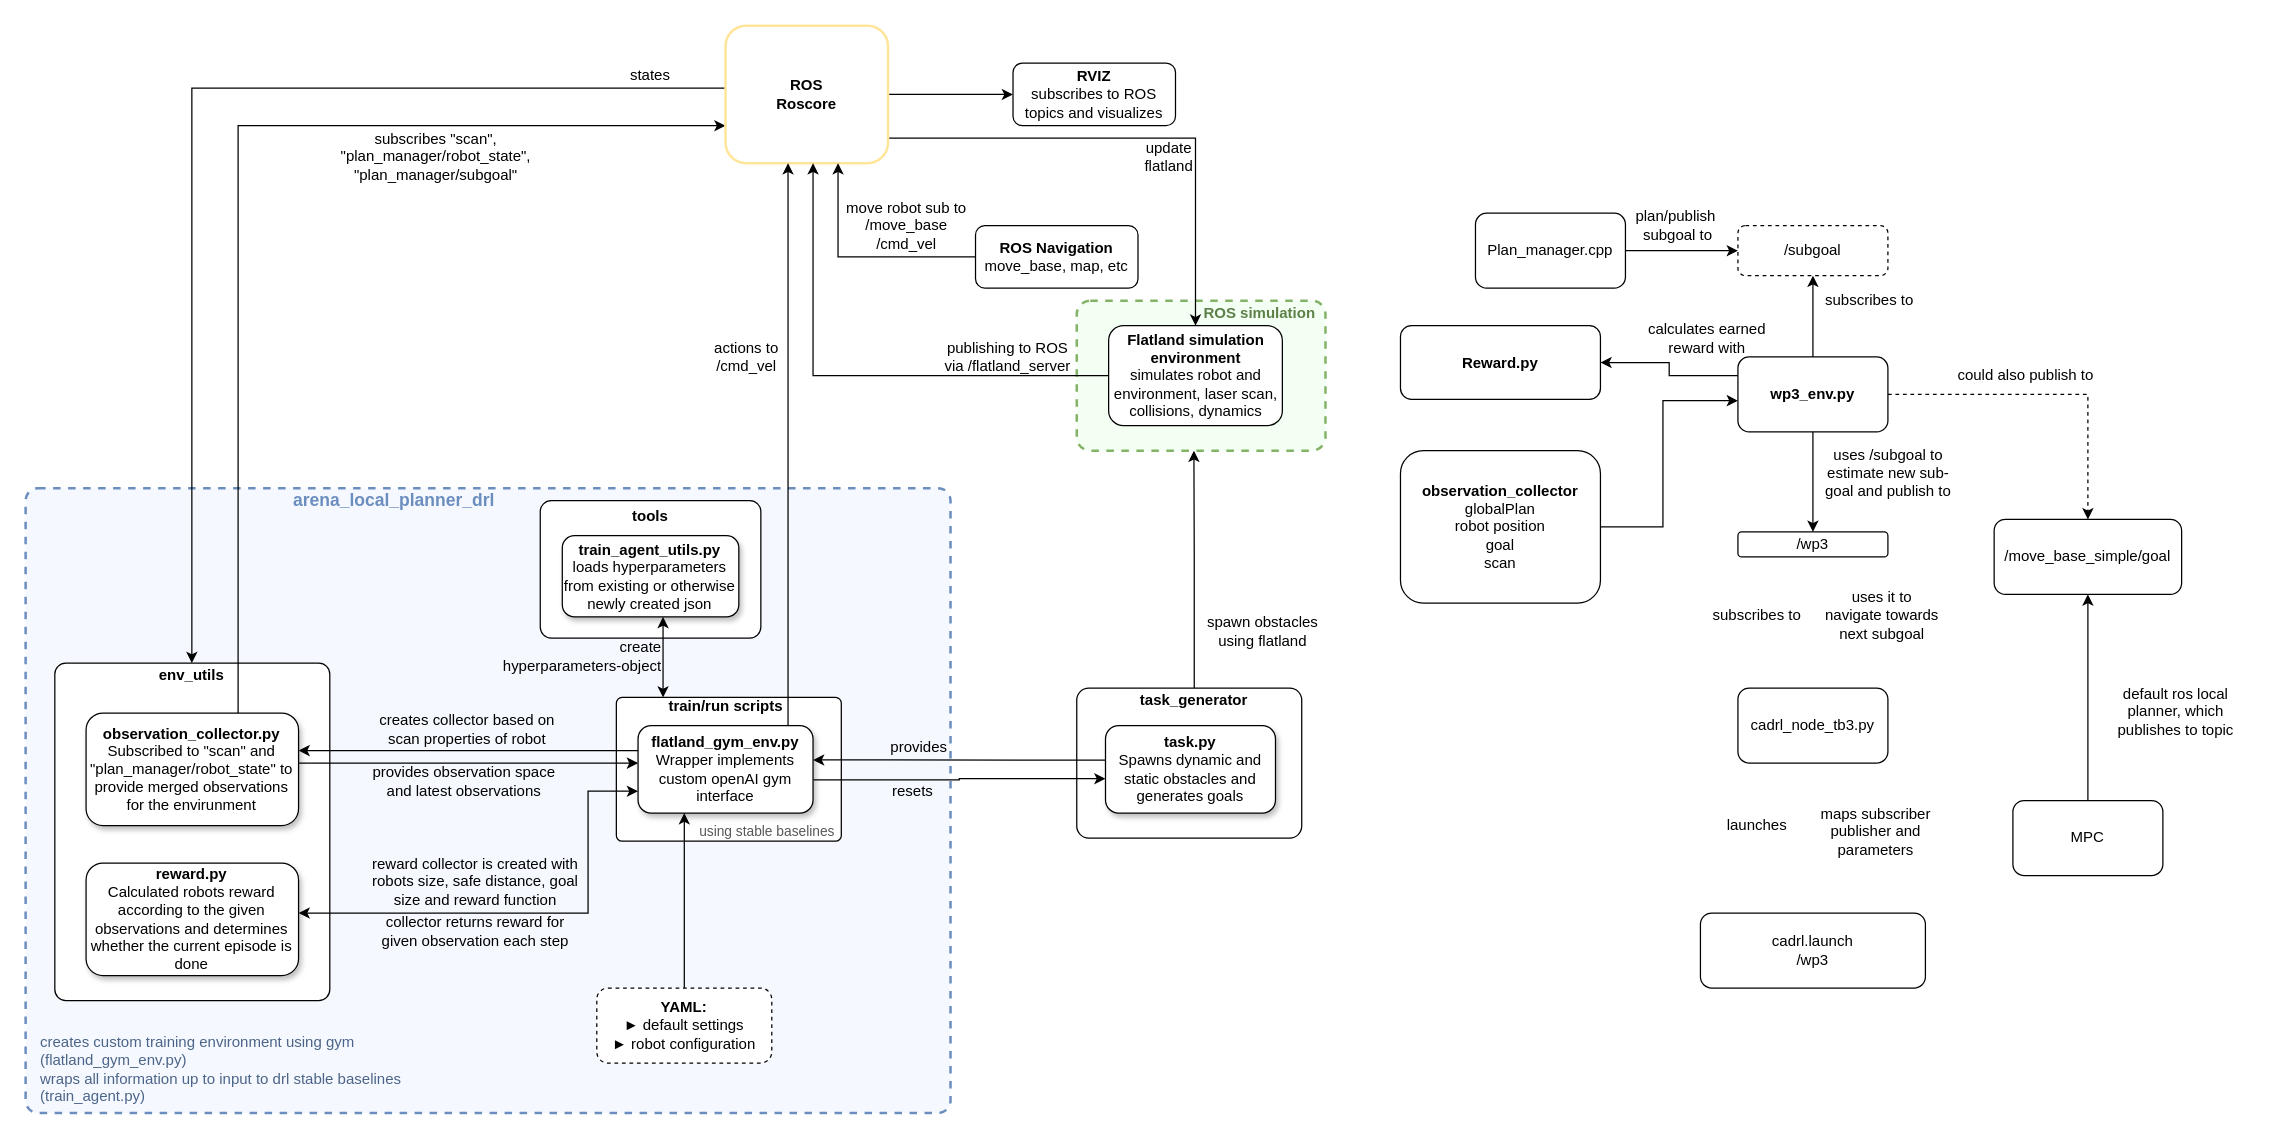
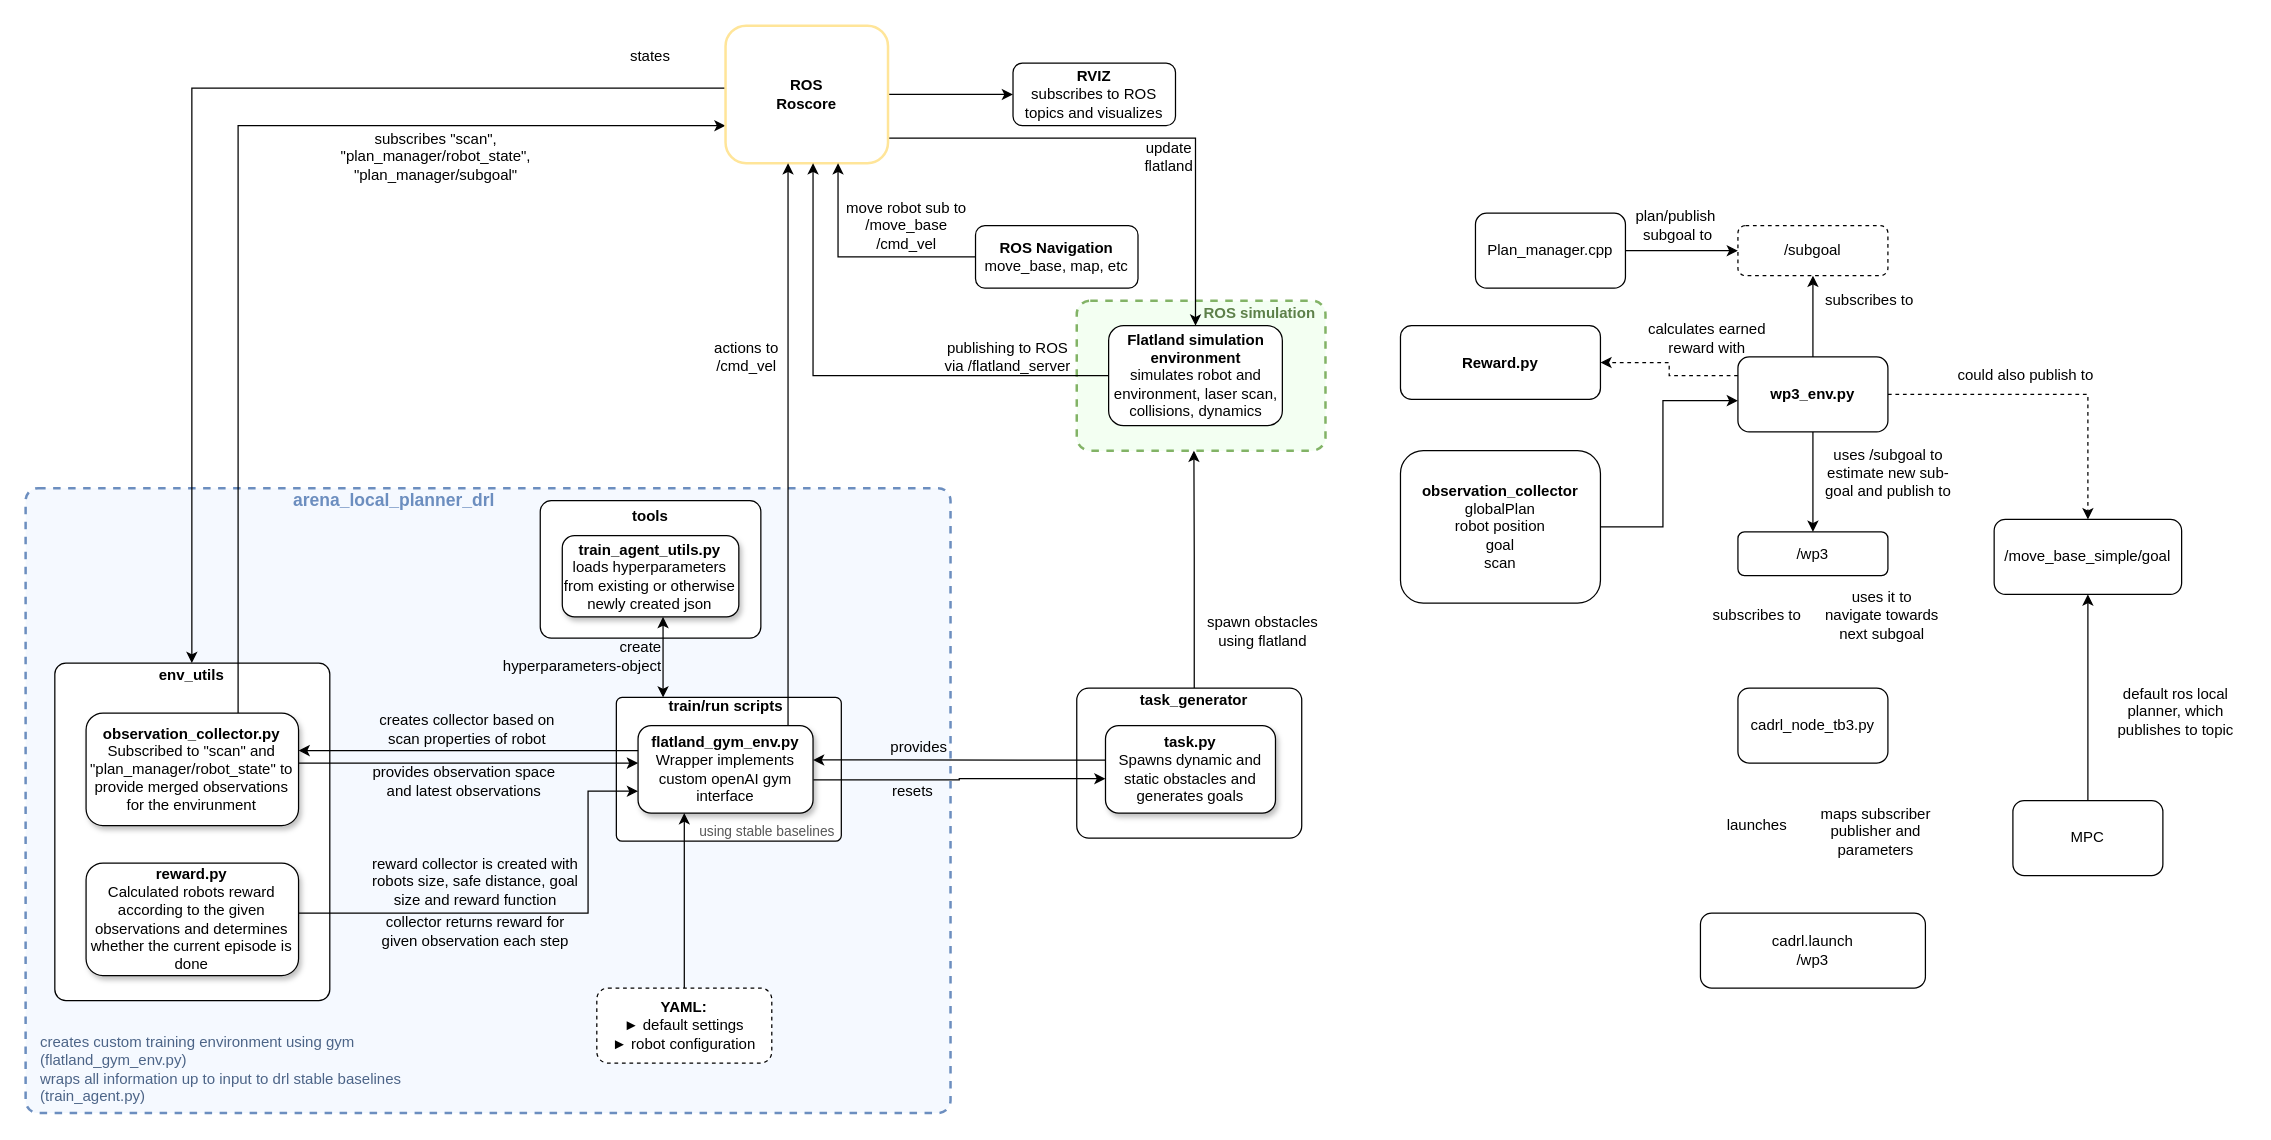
(651, 76) -> (651, 57)
(1669, 372) -> (1669, 372)
(1813, 544) -> (1813, 554)
(308, 913) -> (305, 913)
